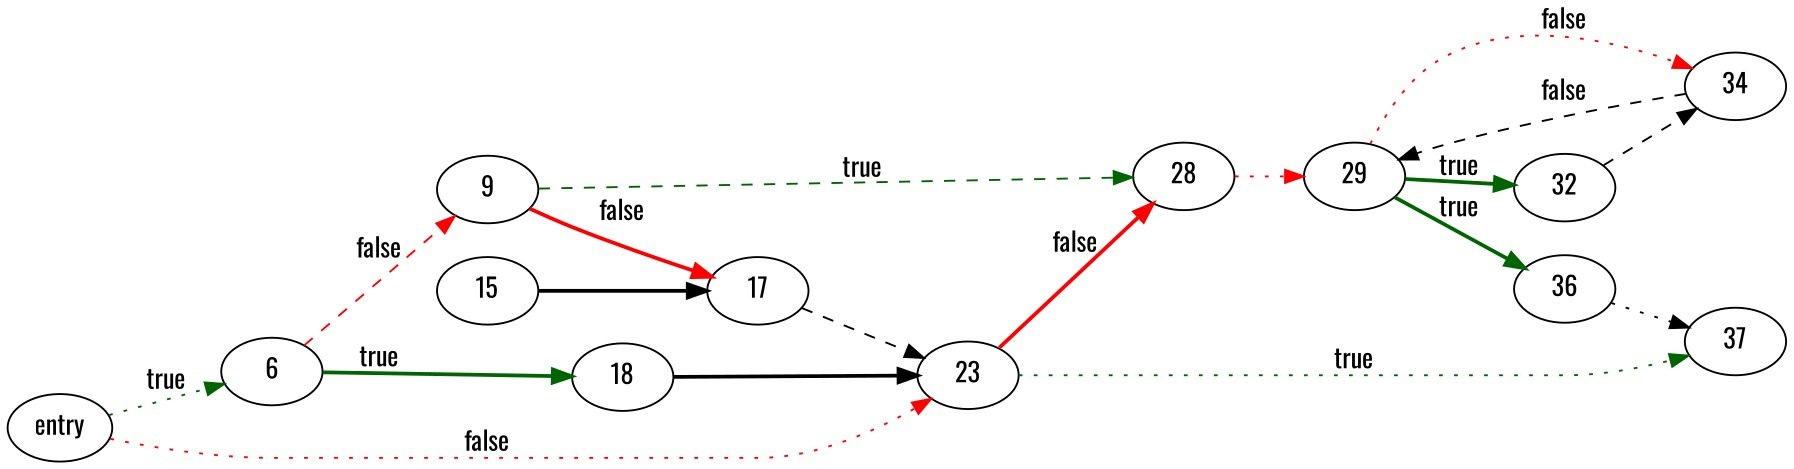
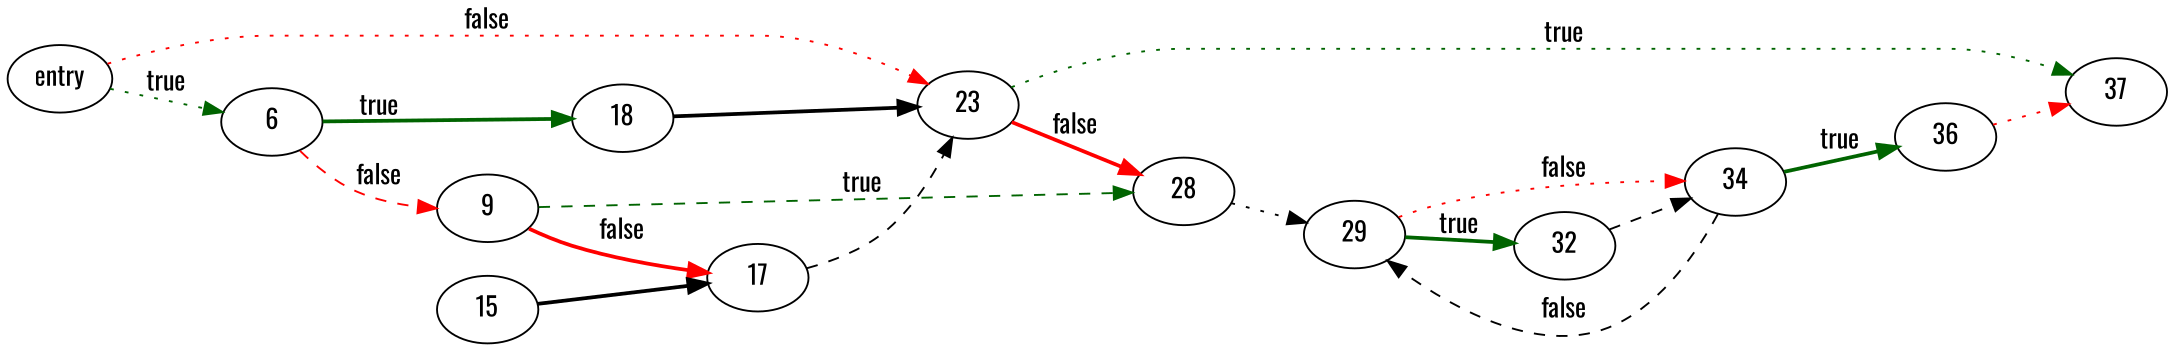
(1260, 176) -> (1260, 211)
(1451, 228) -> (1831, 162)
(1641, 312) -> (2022, 117)
